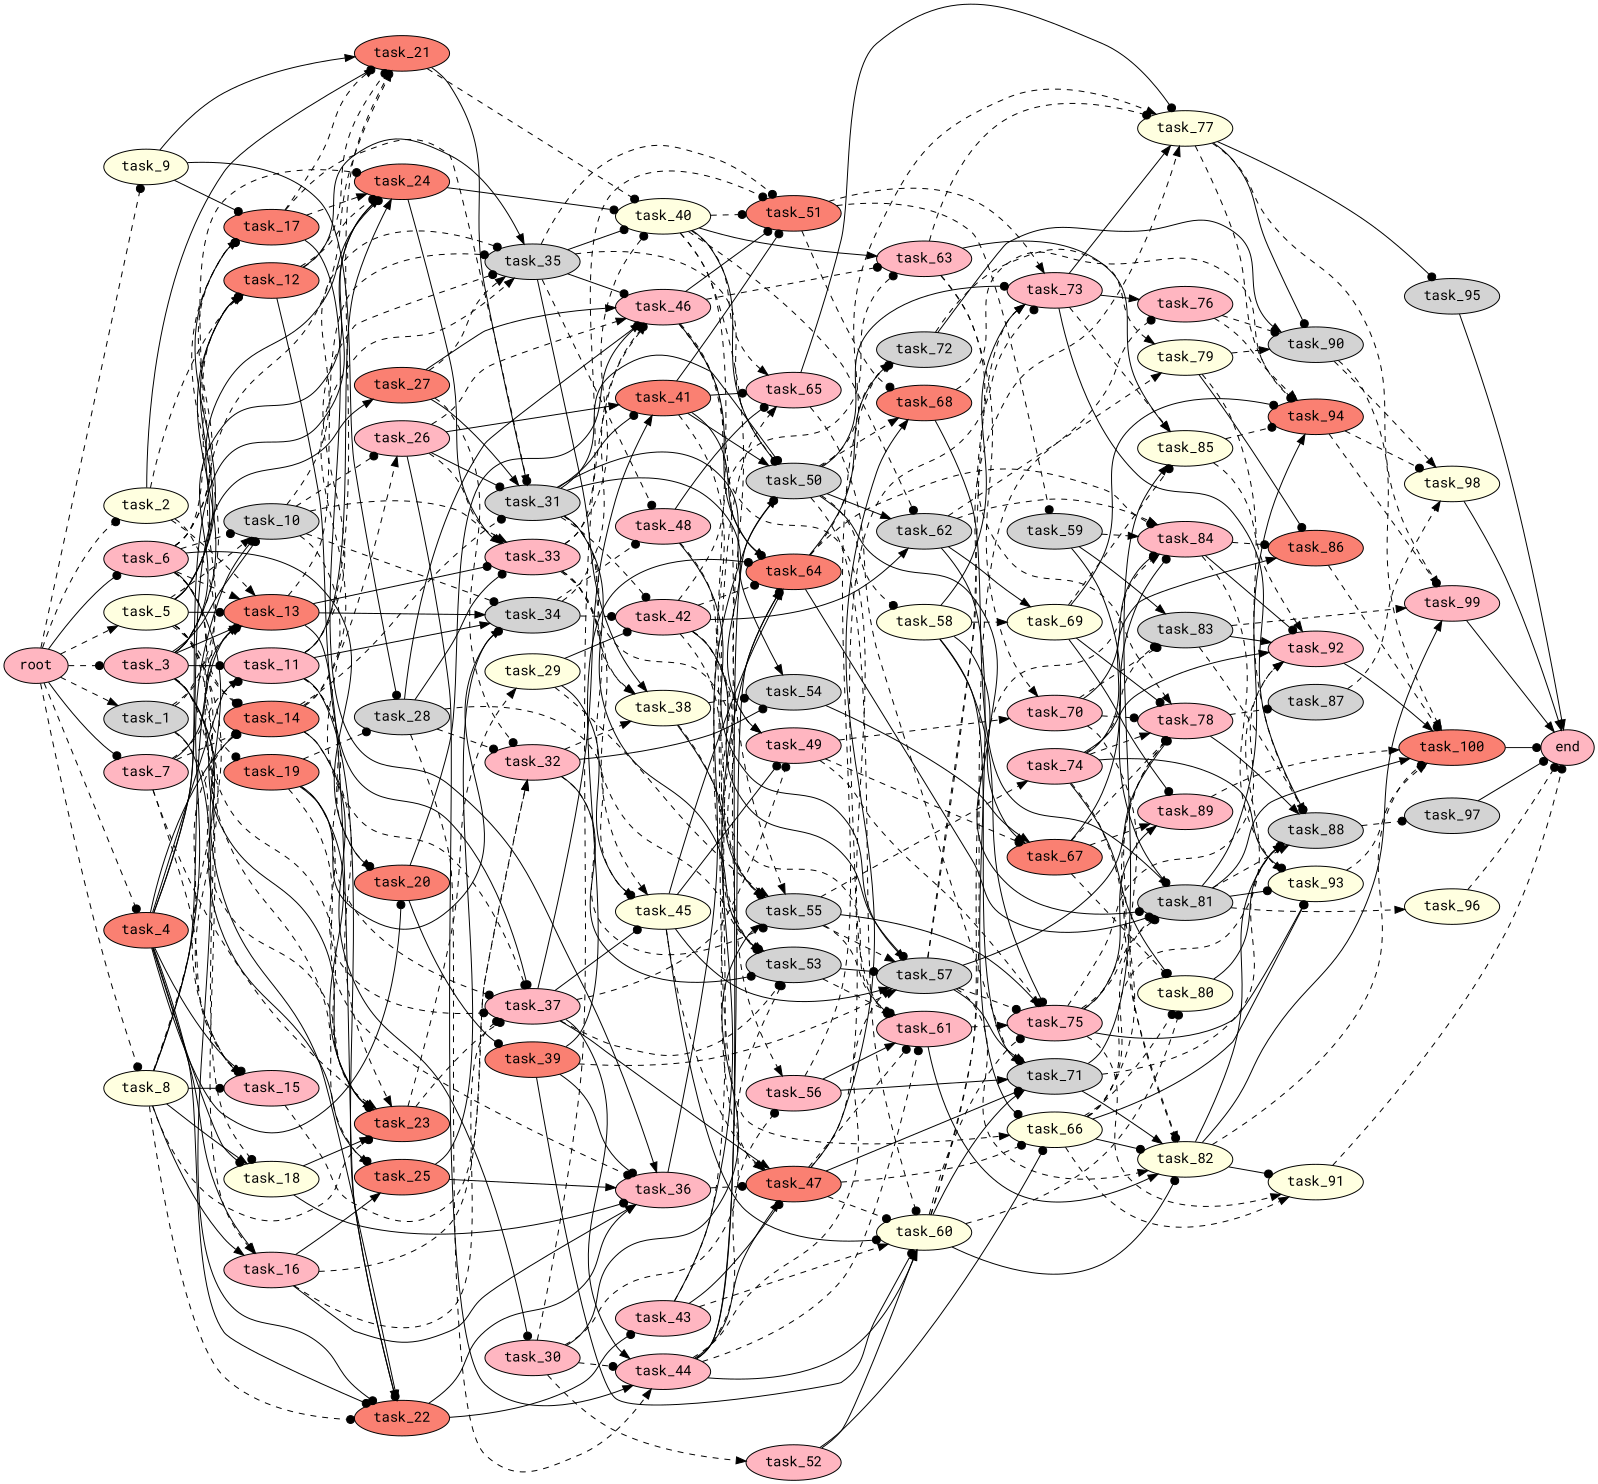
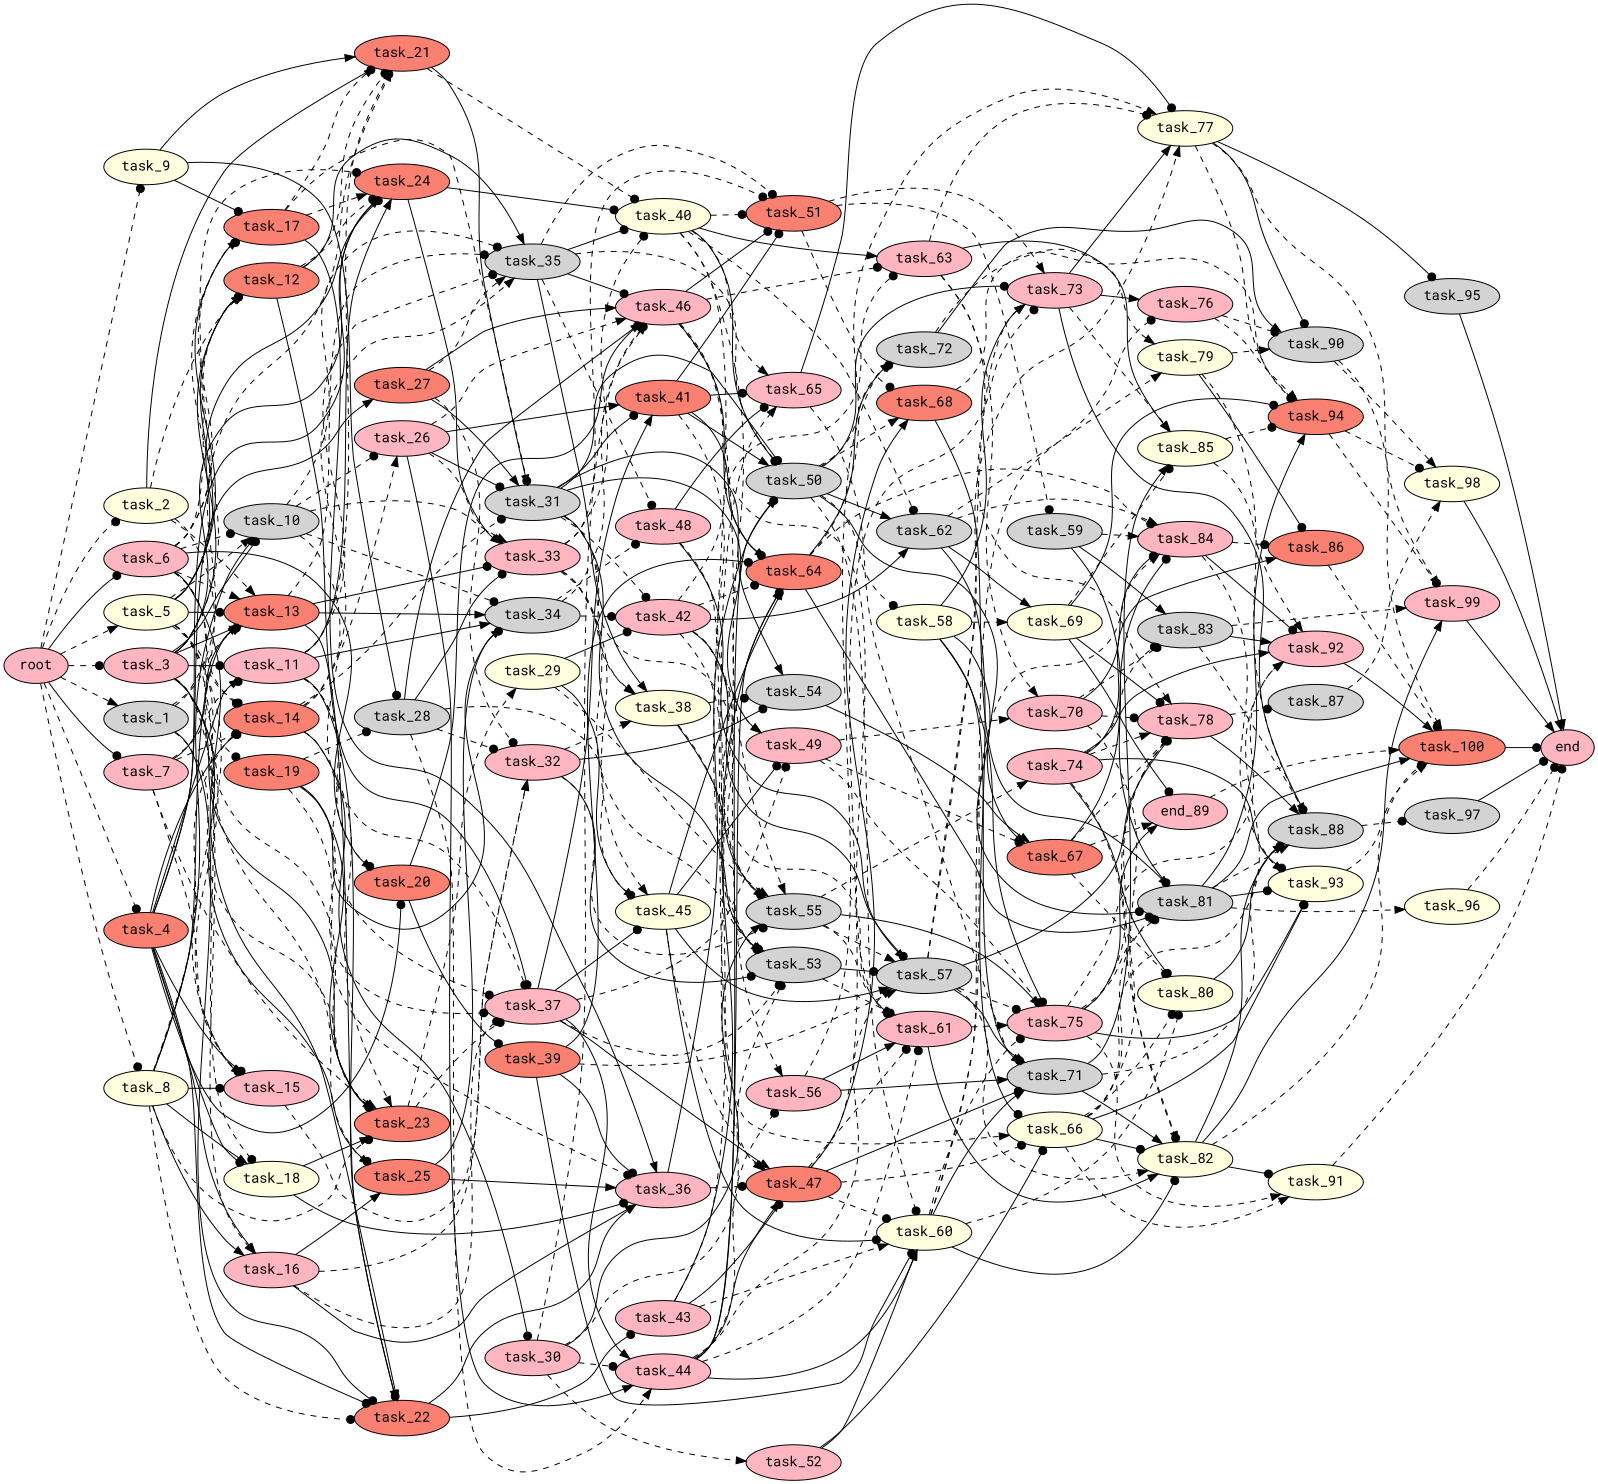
(1185, 812) -> (1185, 812)
